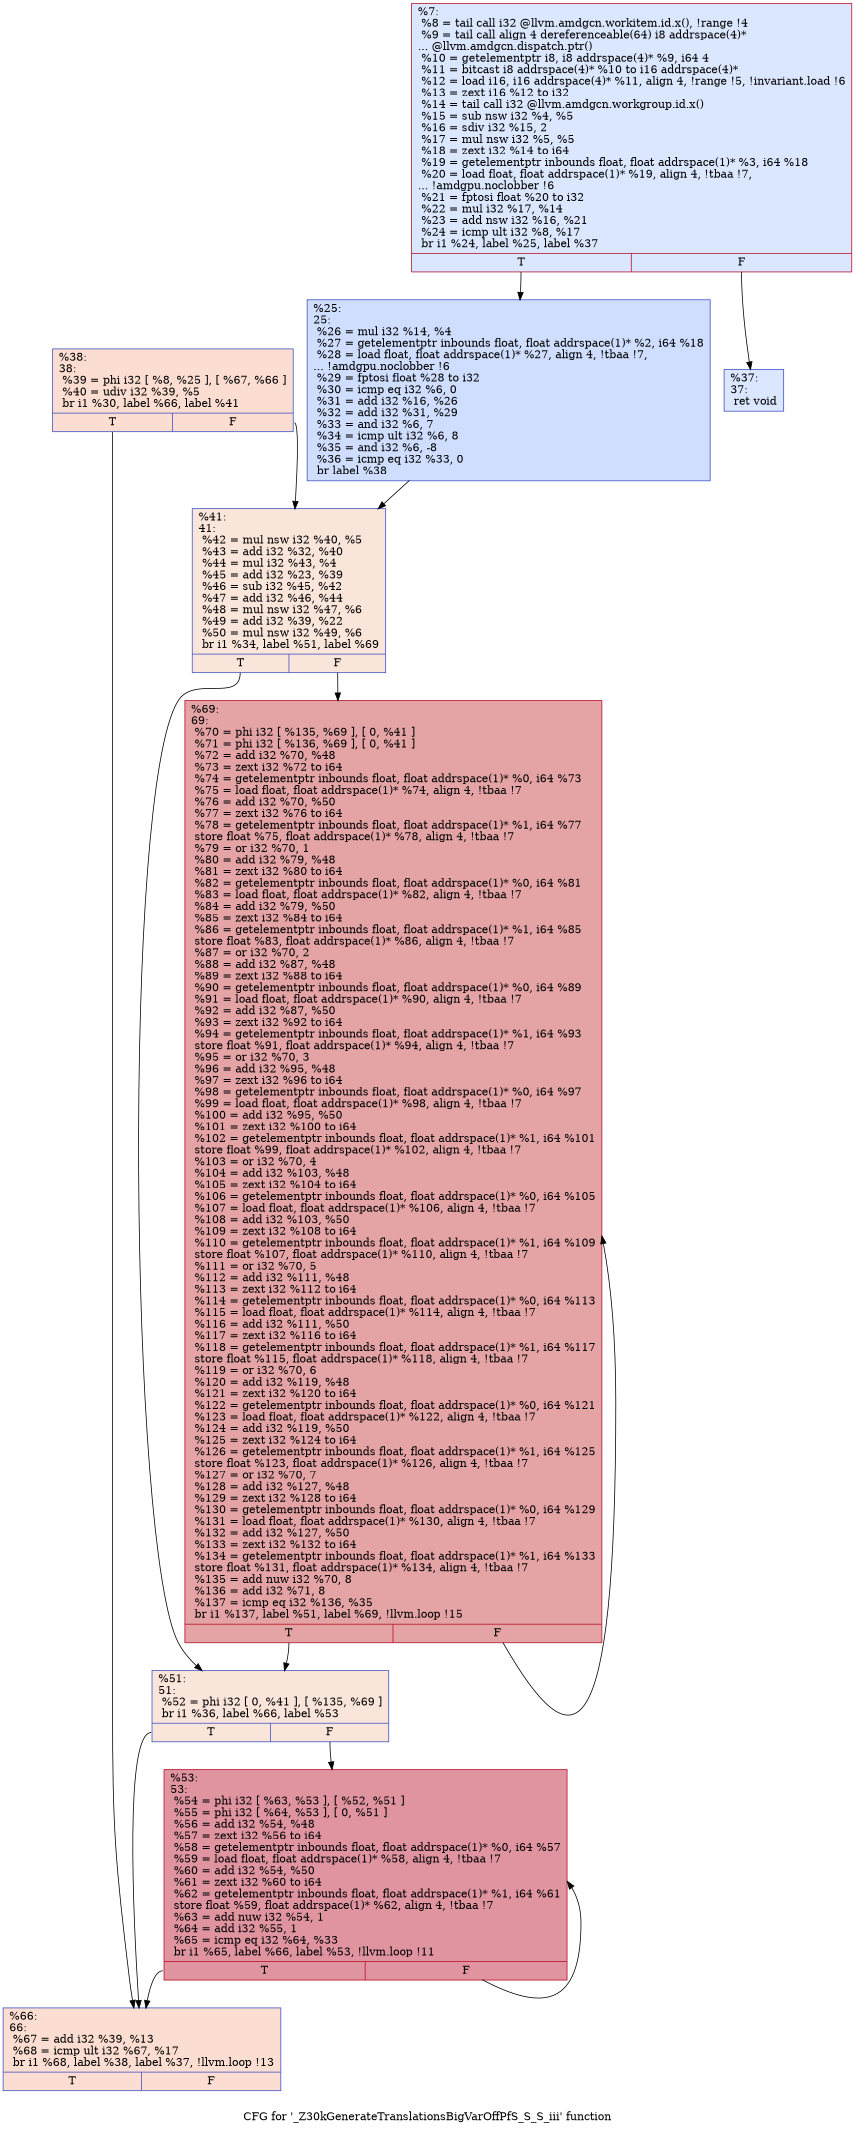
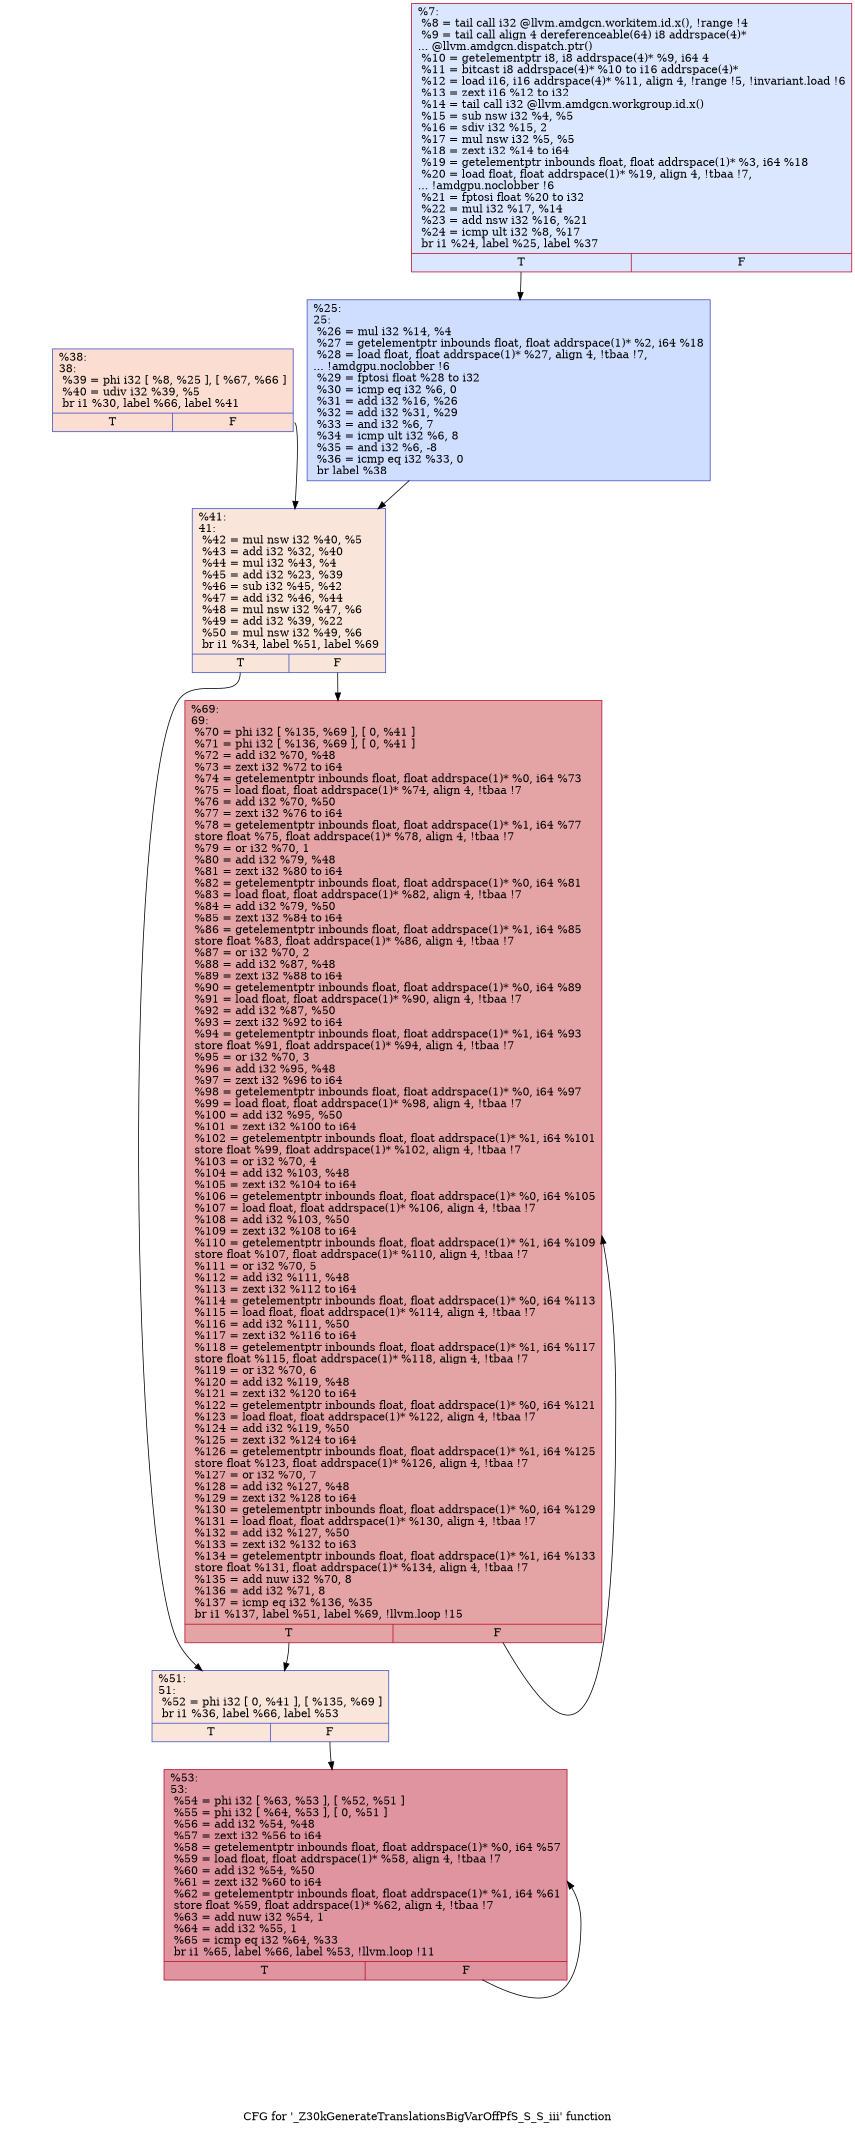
(754, 390) -> none
(274, 1545) -> (274, 1545)
(142, 2049) -> none
